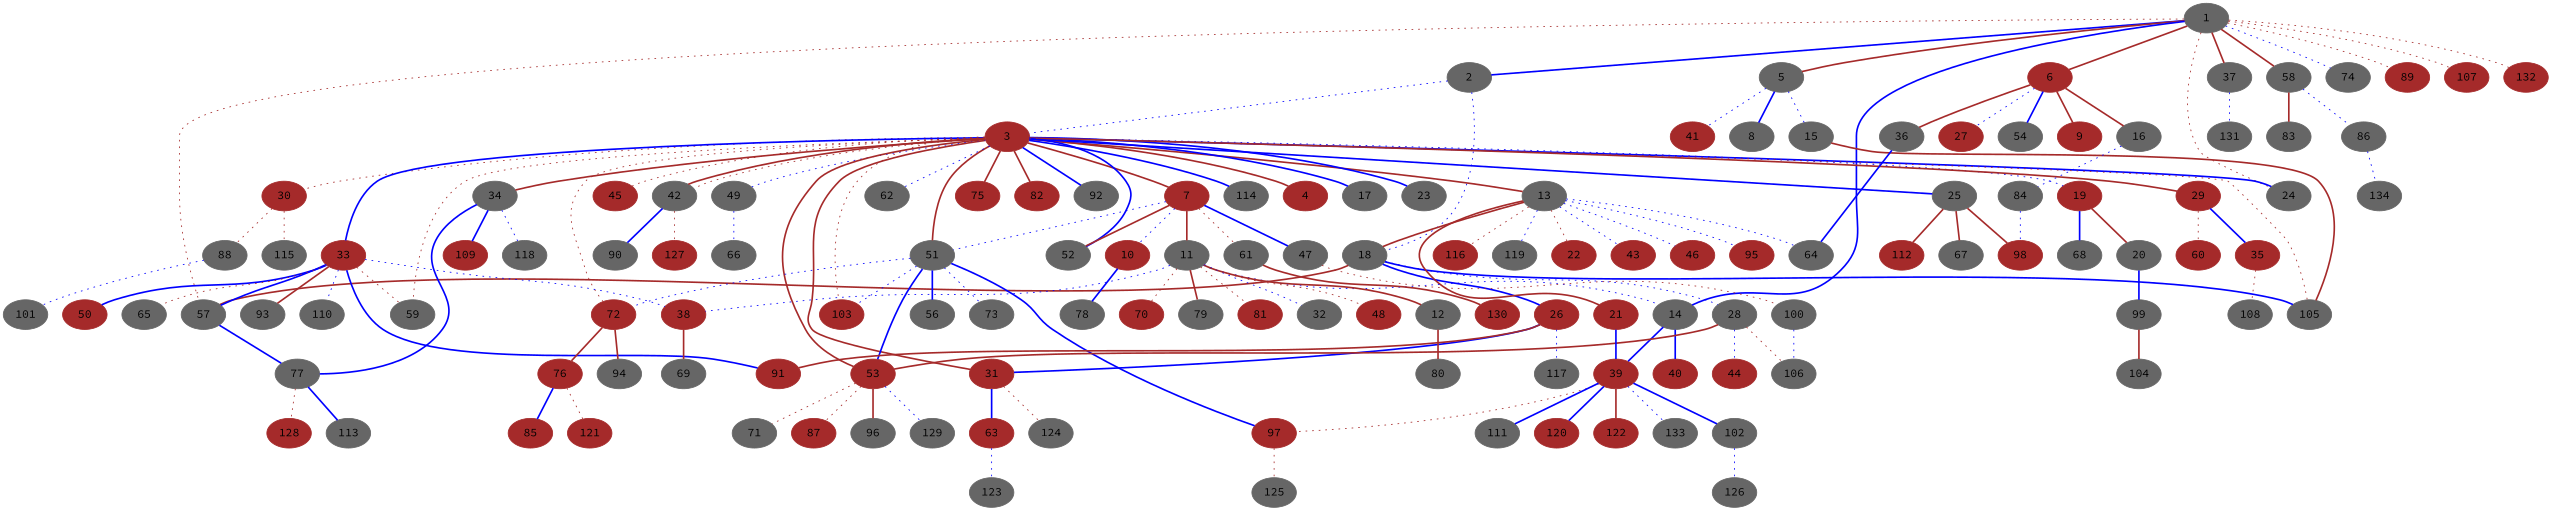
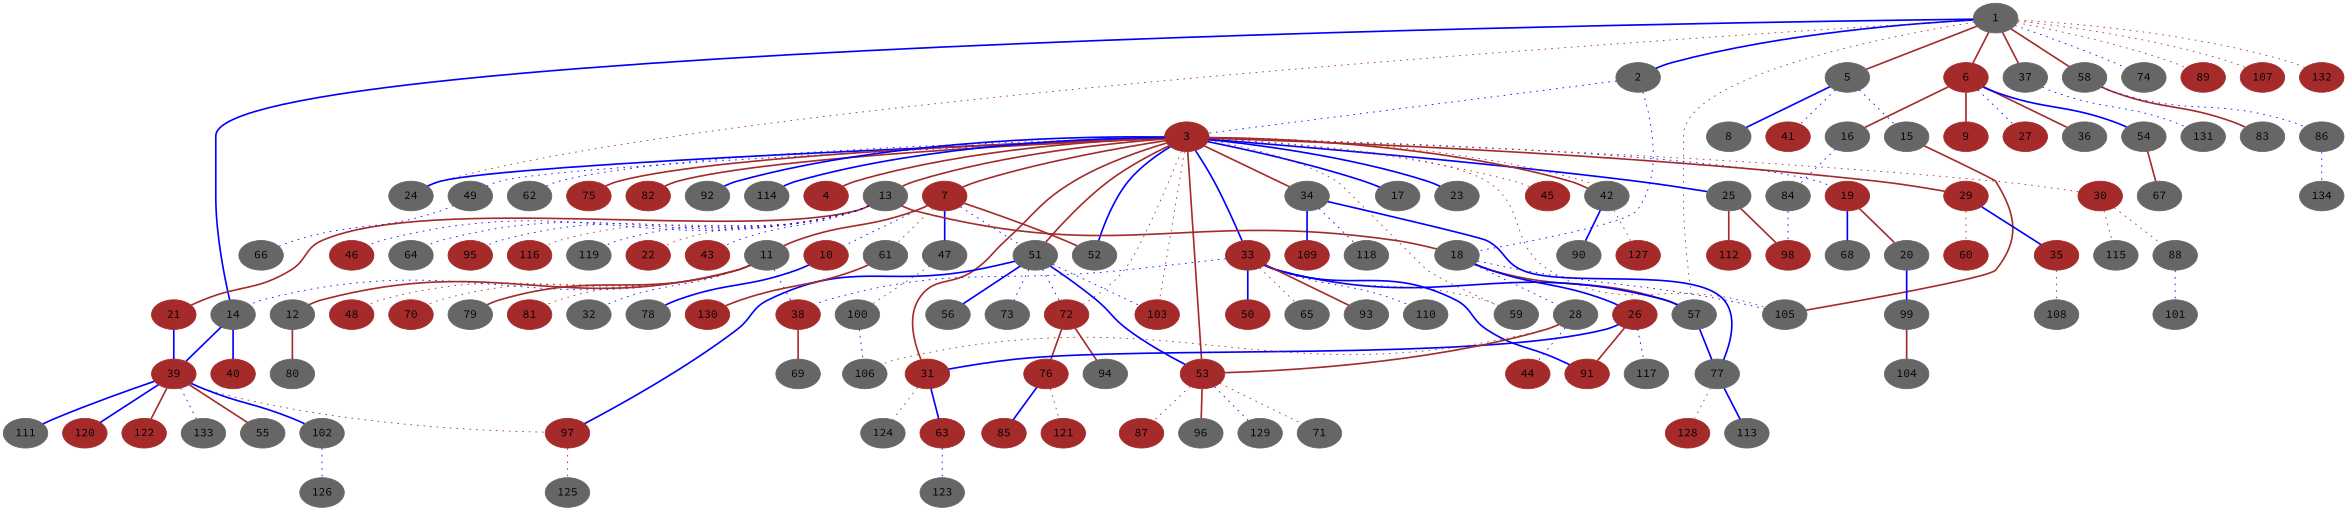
(1851, 203) -> none
(1958, 226) -> (2152, 166)
(1817, 278) -> (1628, 285)
none -> (263, 433)
